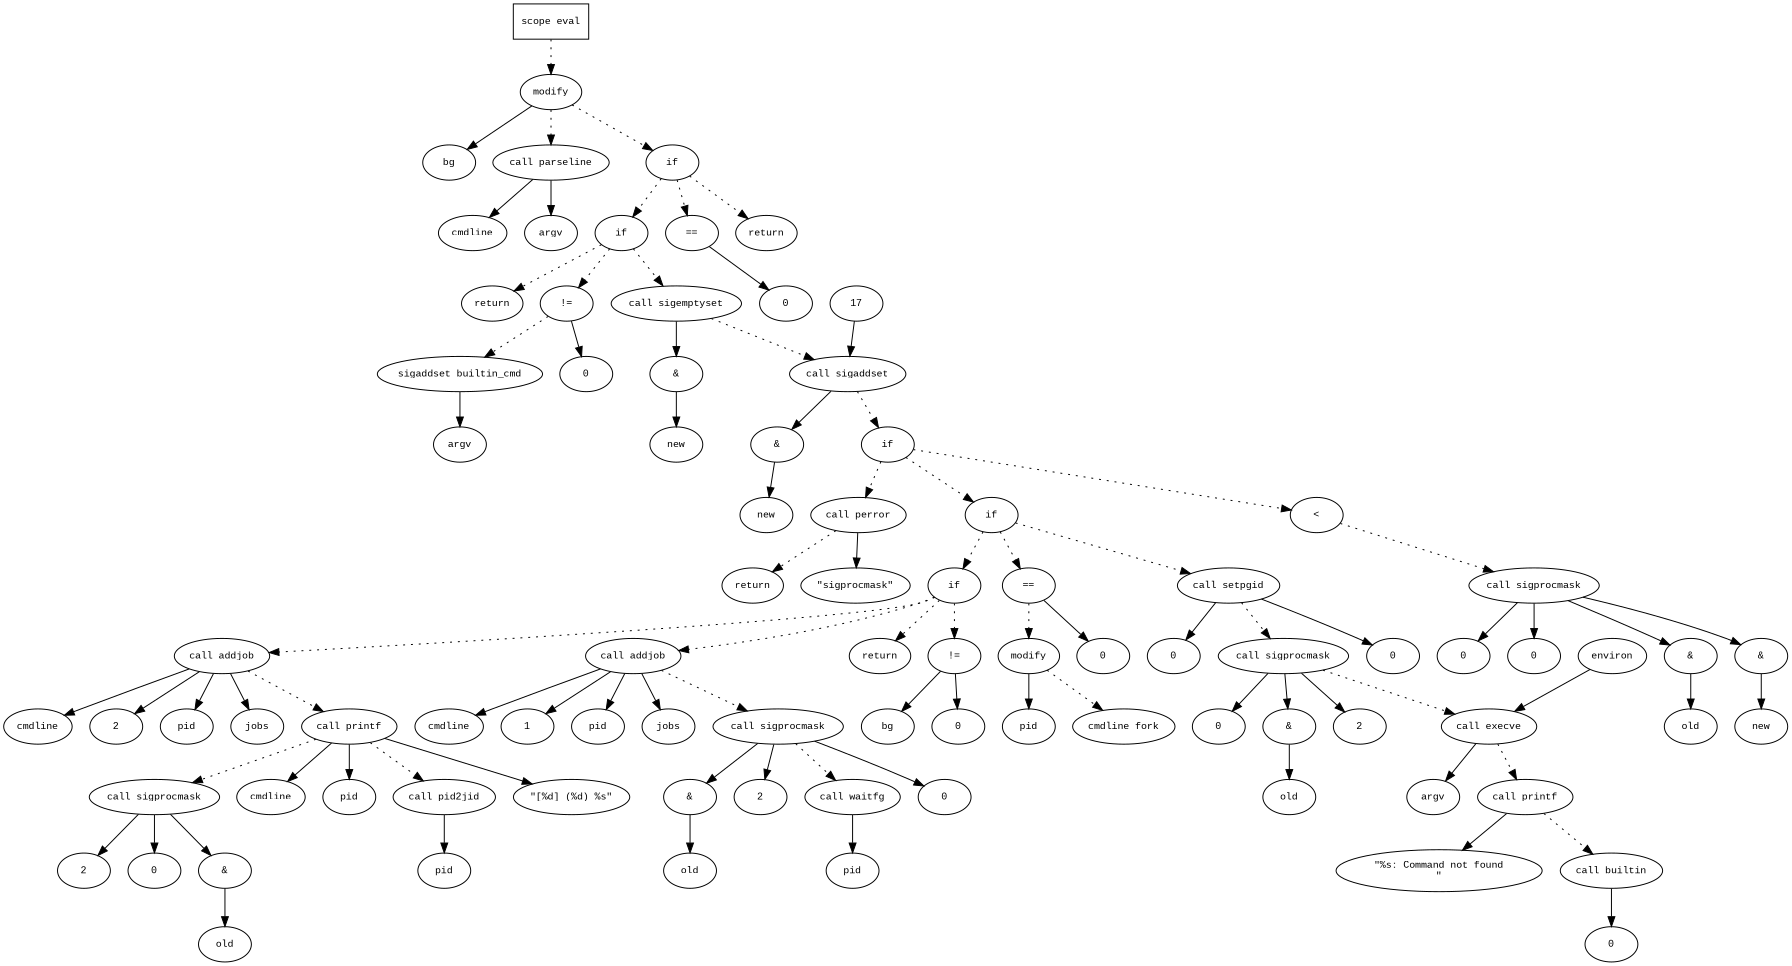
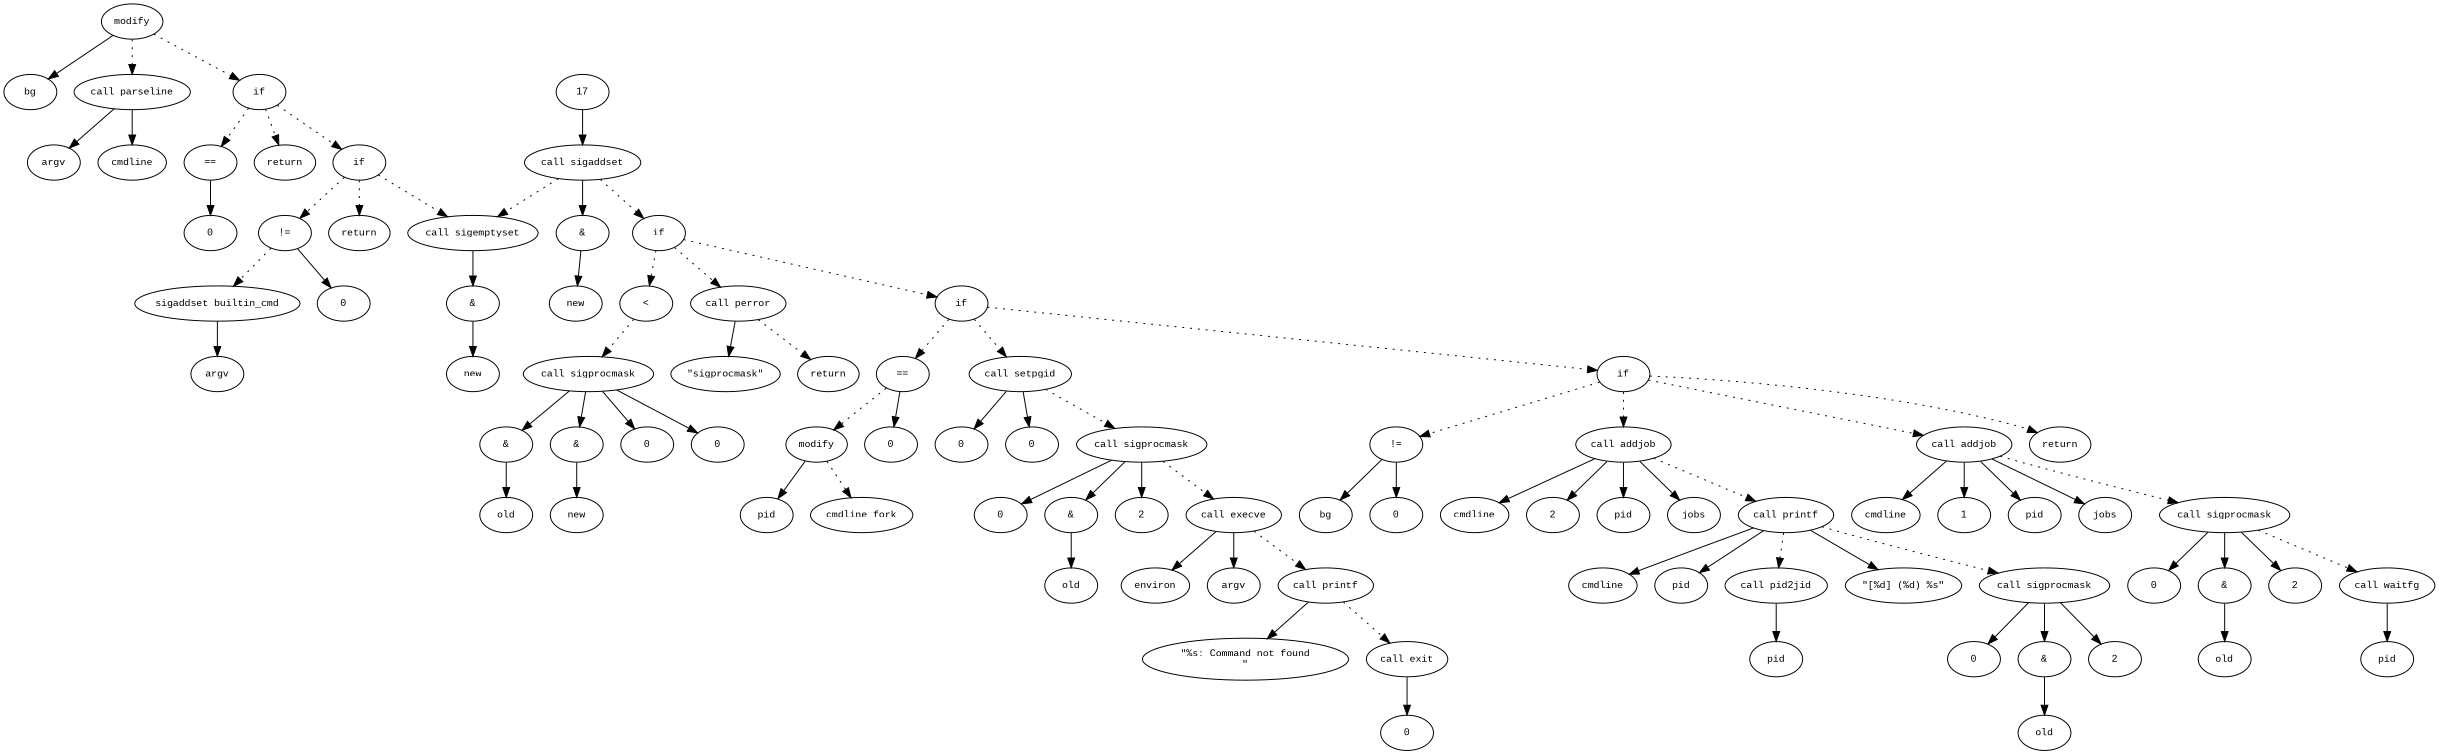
(551, 22) -> none
(758, 337) -> (532, 195)
(1557, 688) -> (1198, 548)
(1611, 871) -> (1407, 659)
